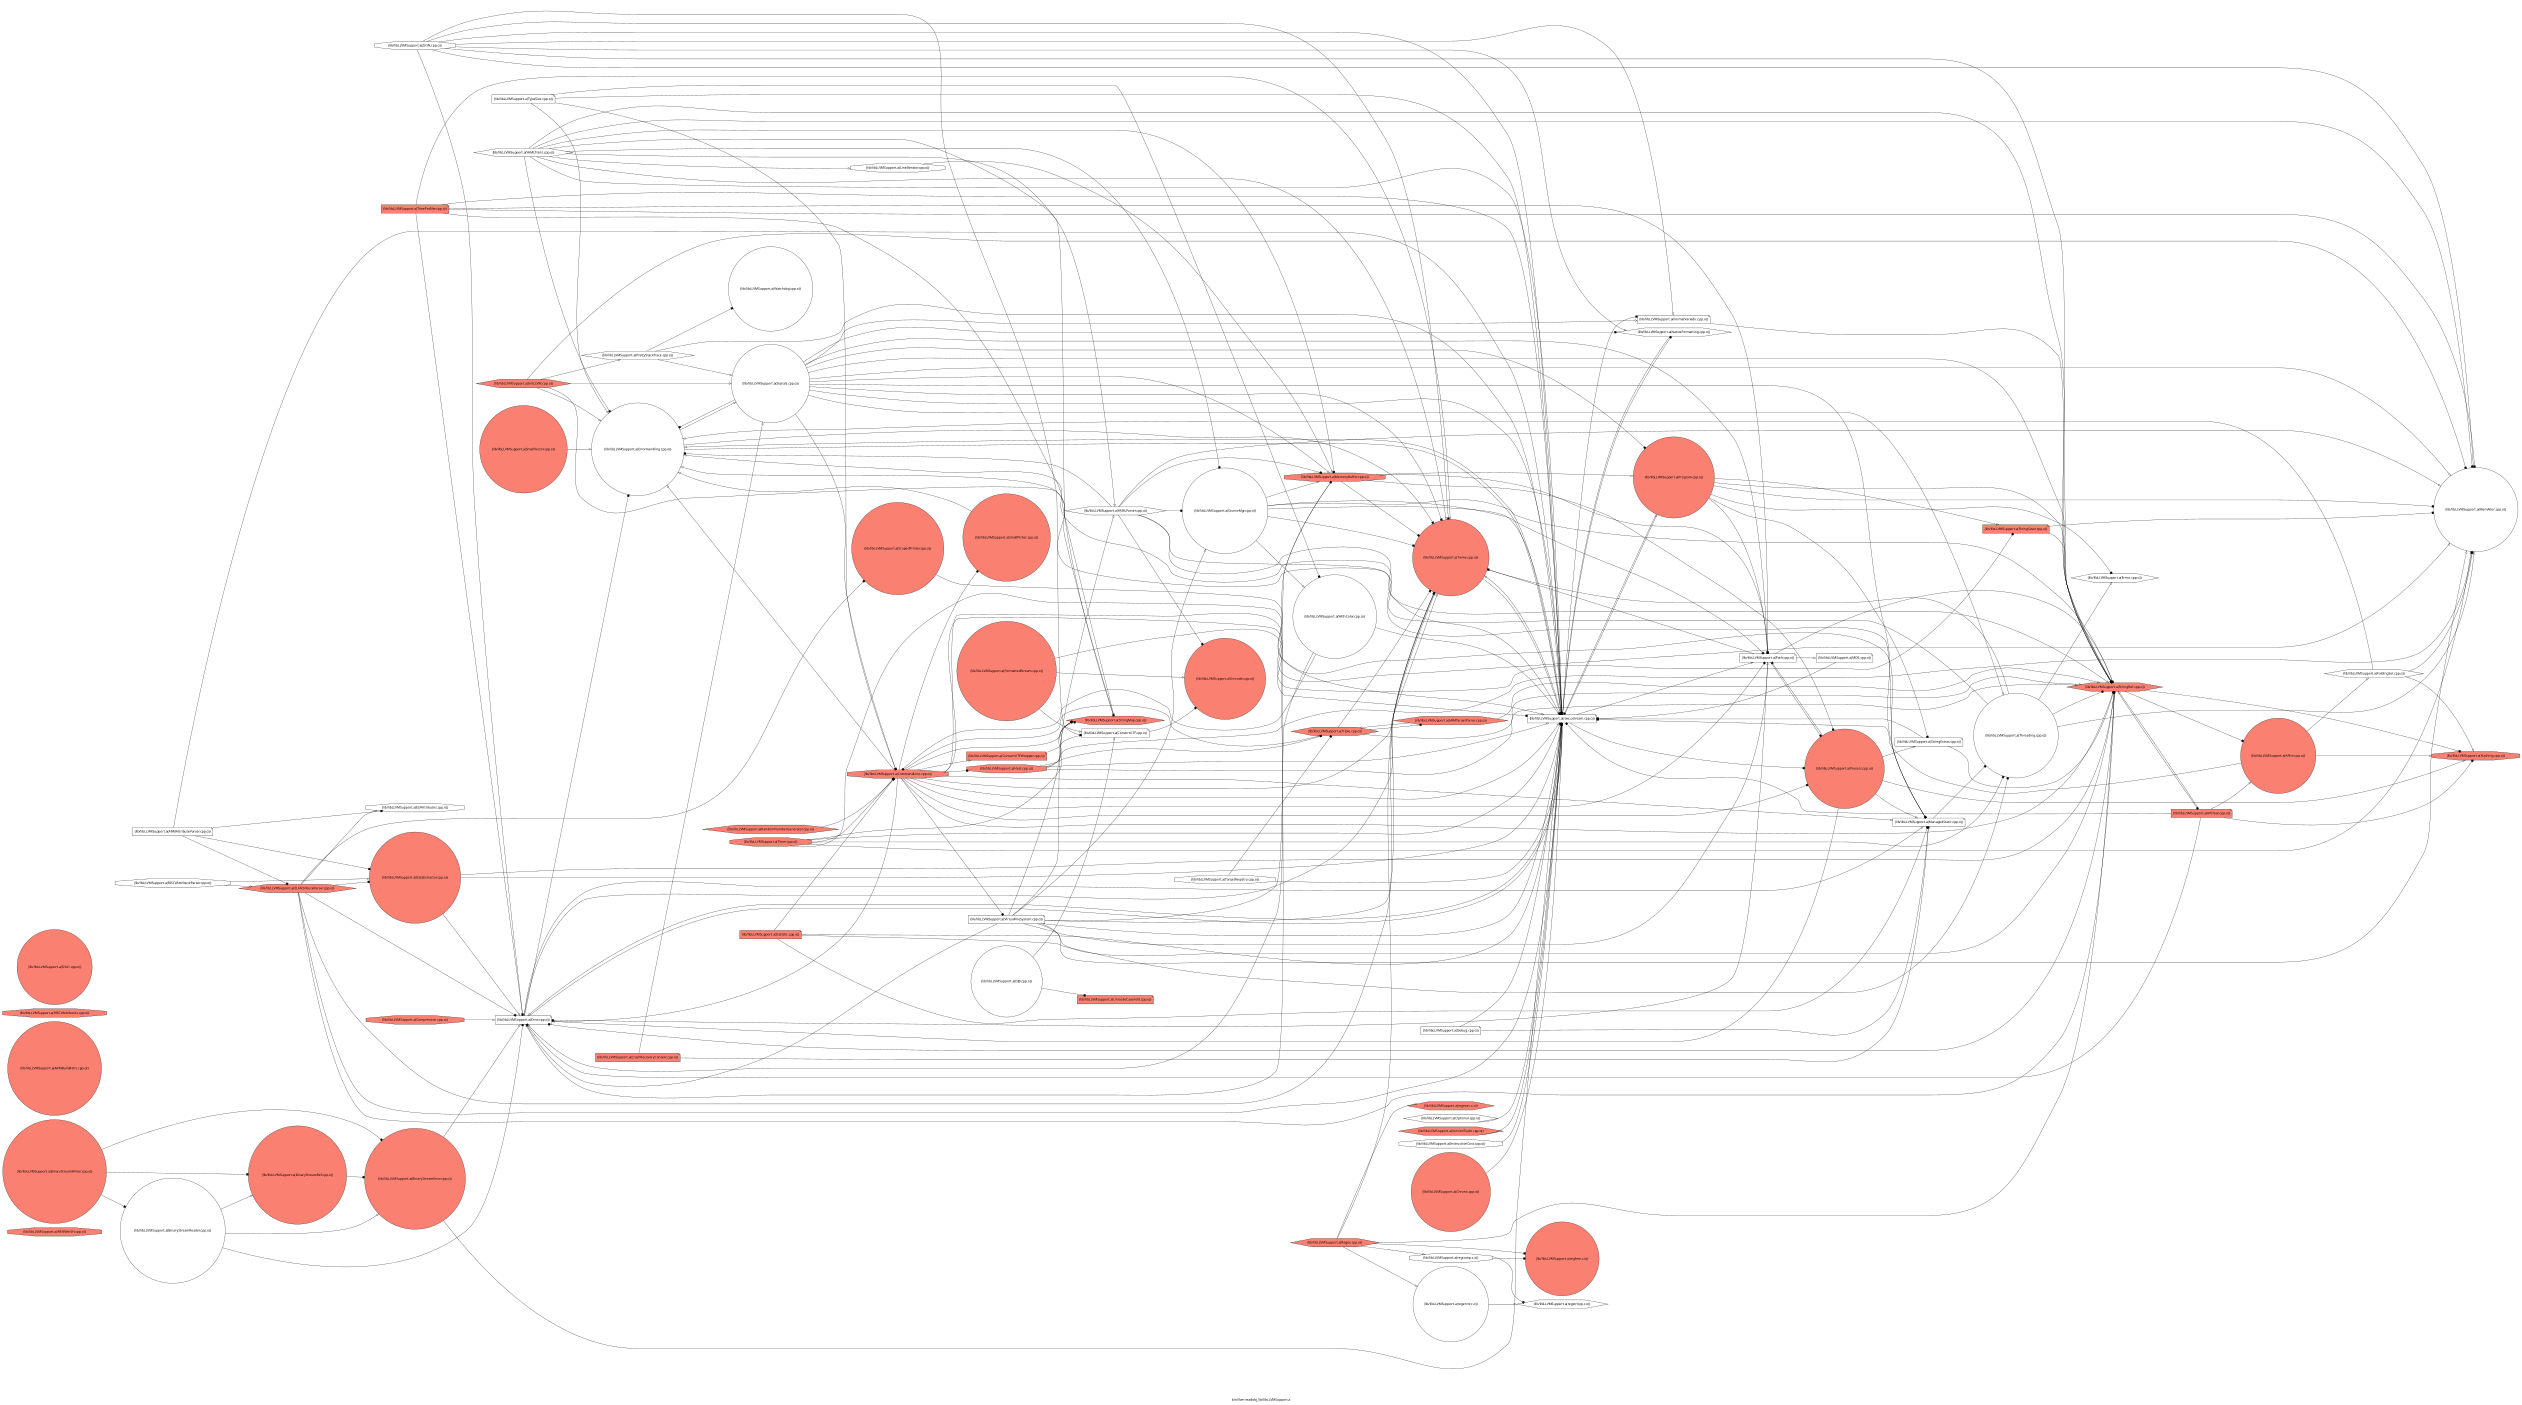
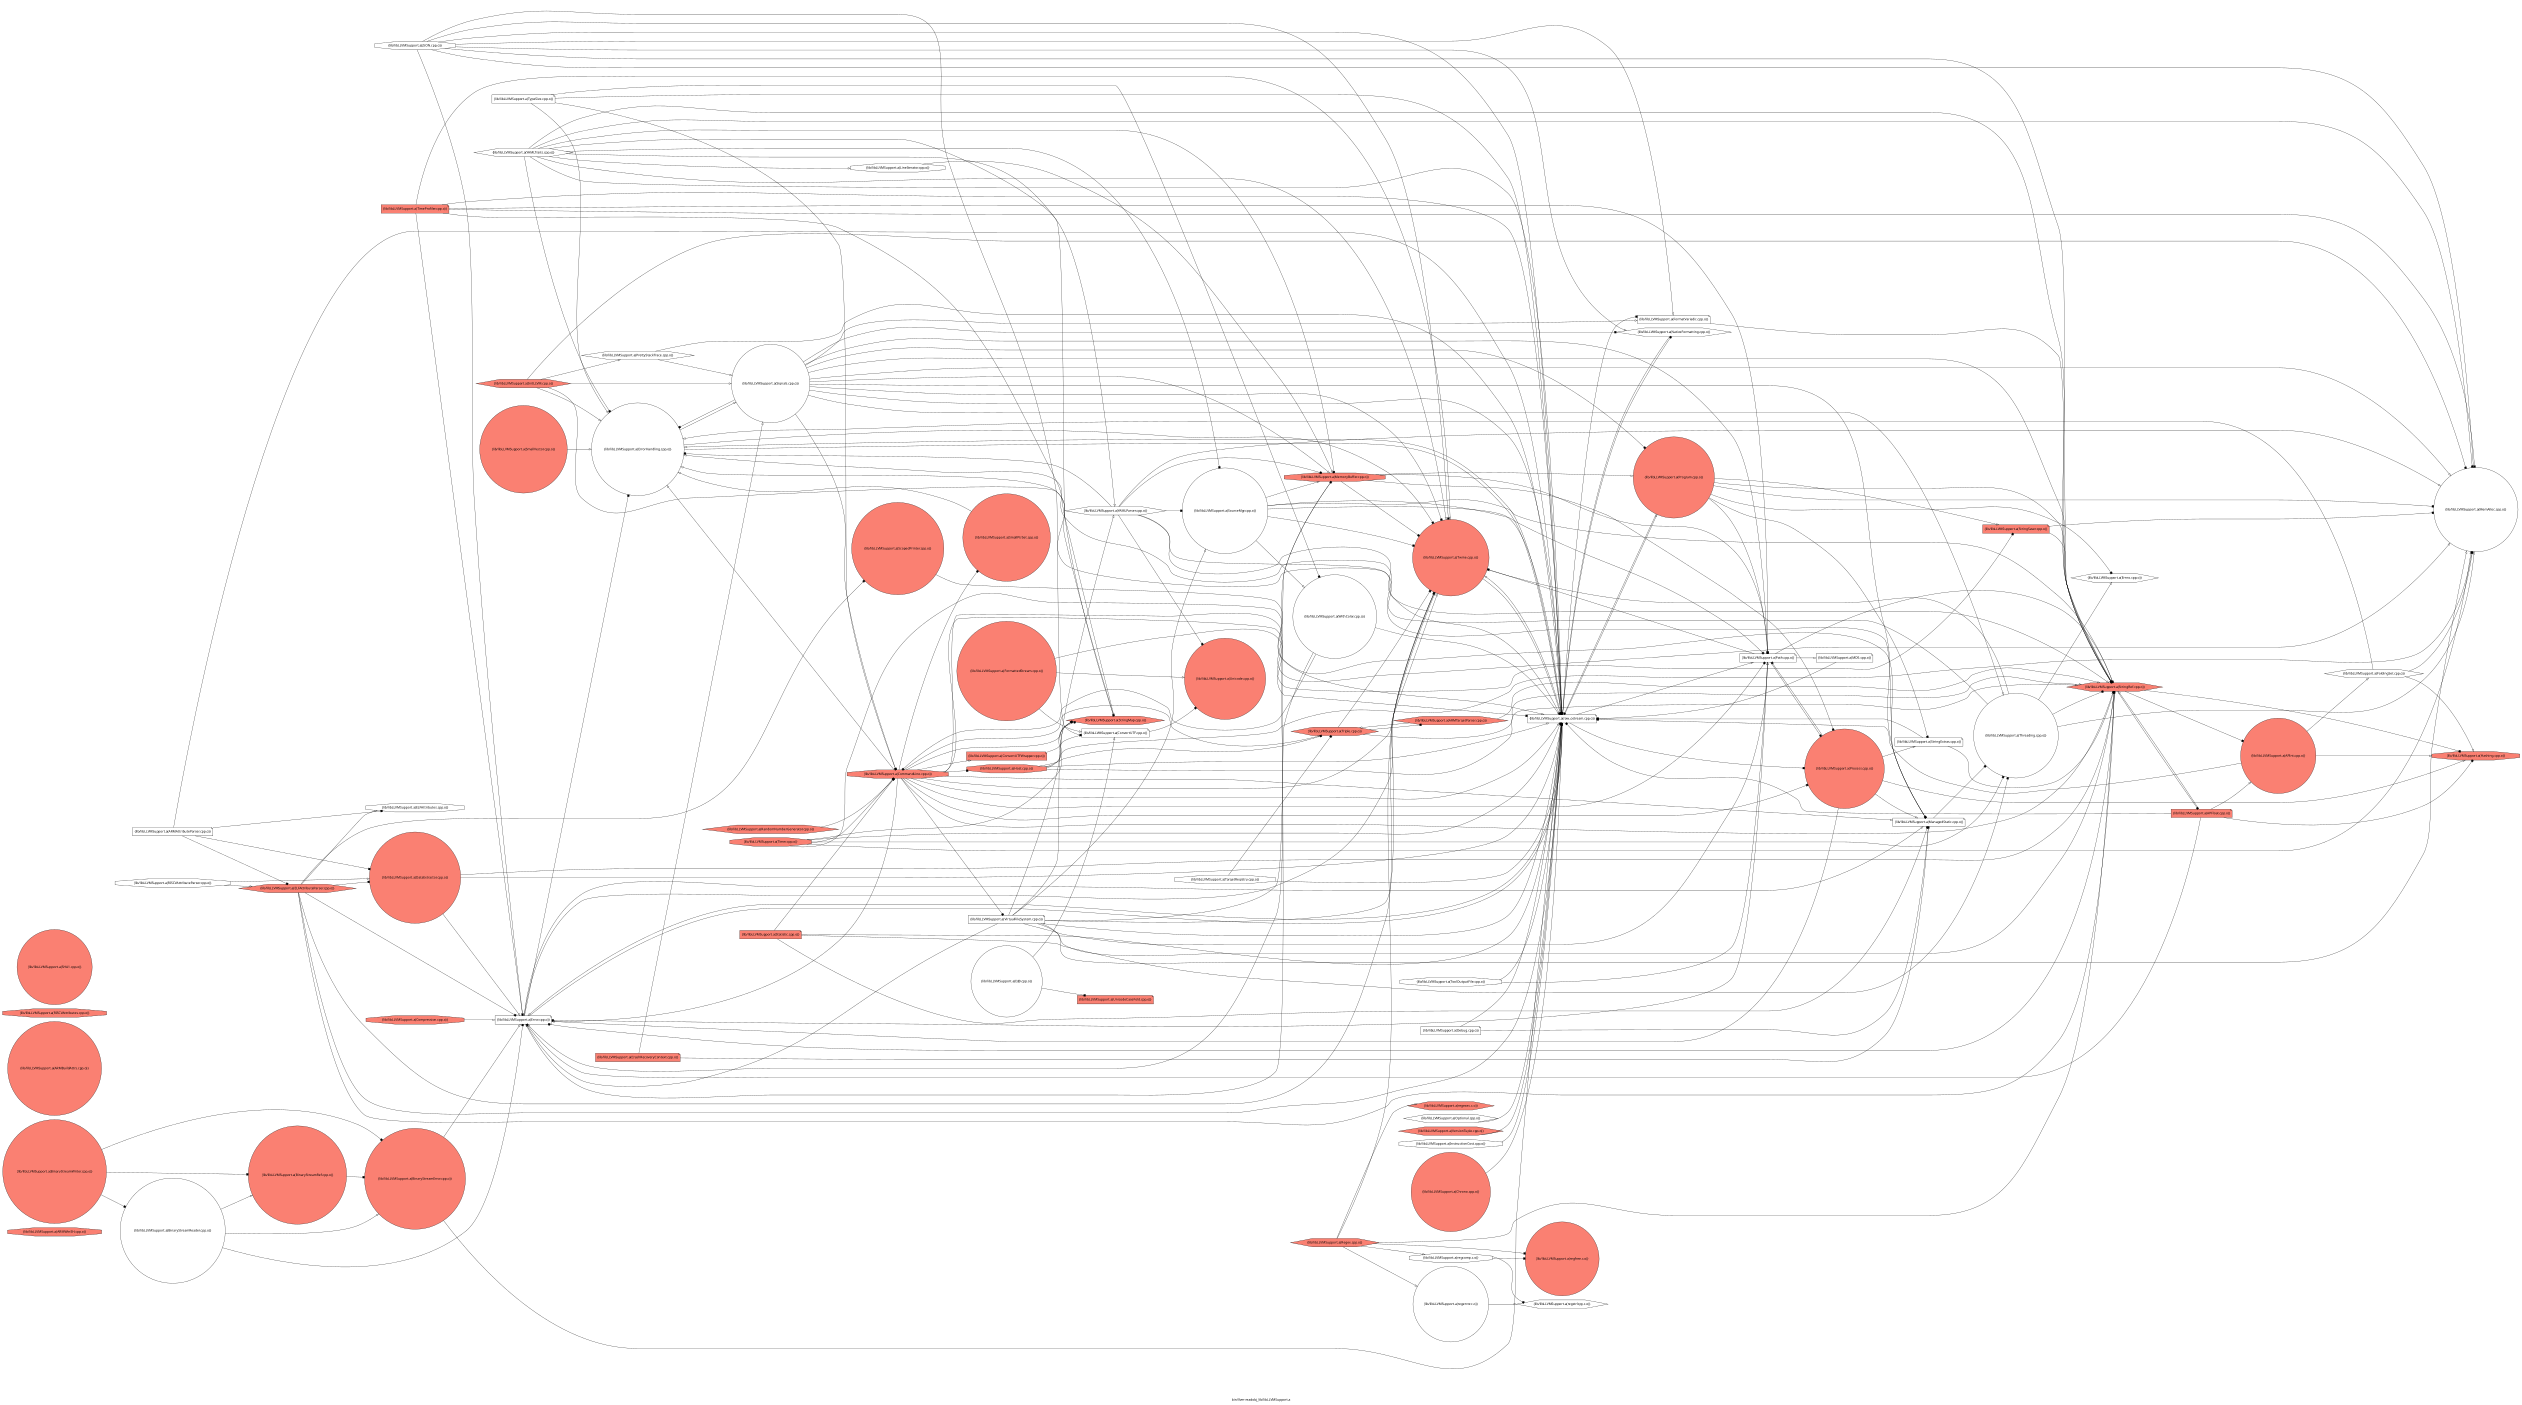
(771, 289) -> none
none -> (1451, 982)
